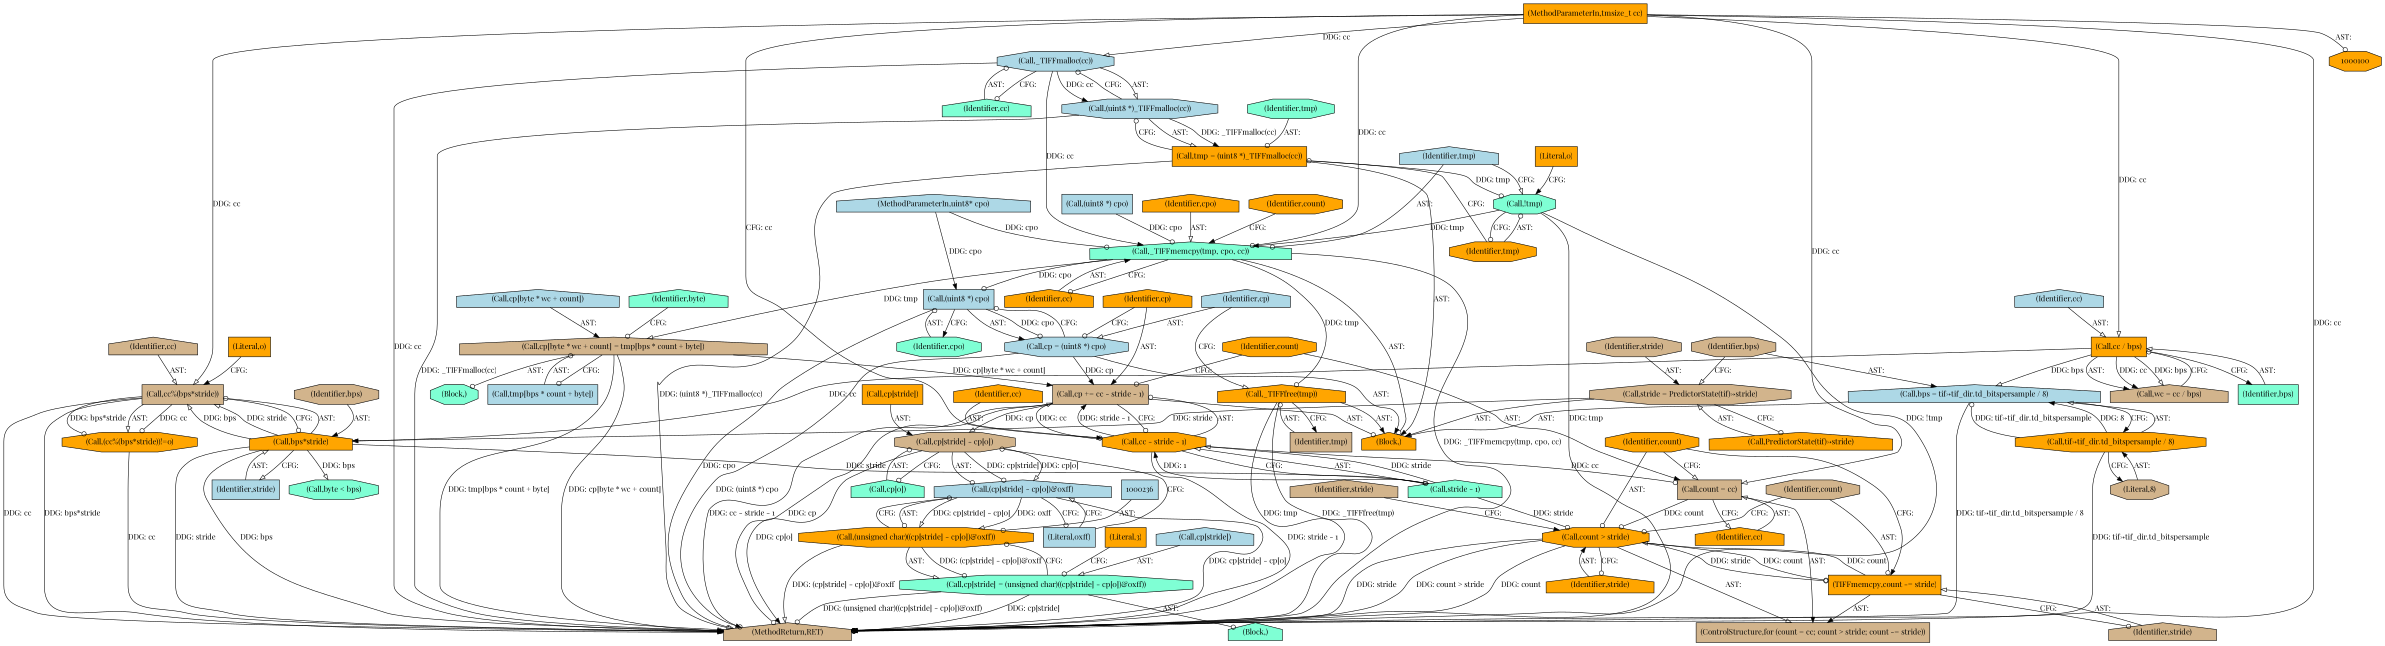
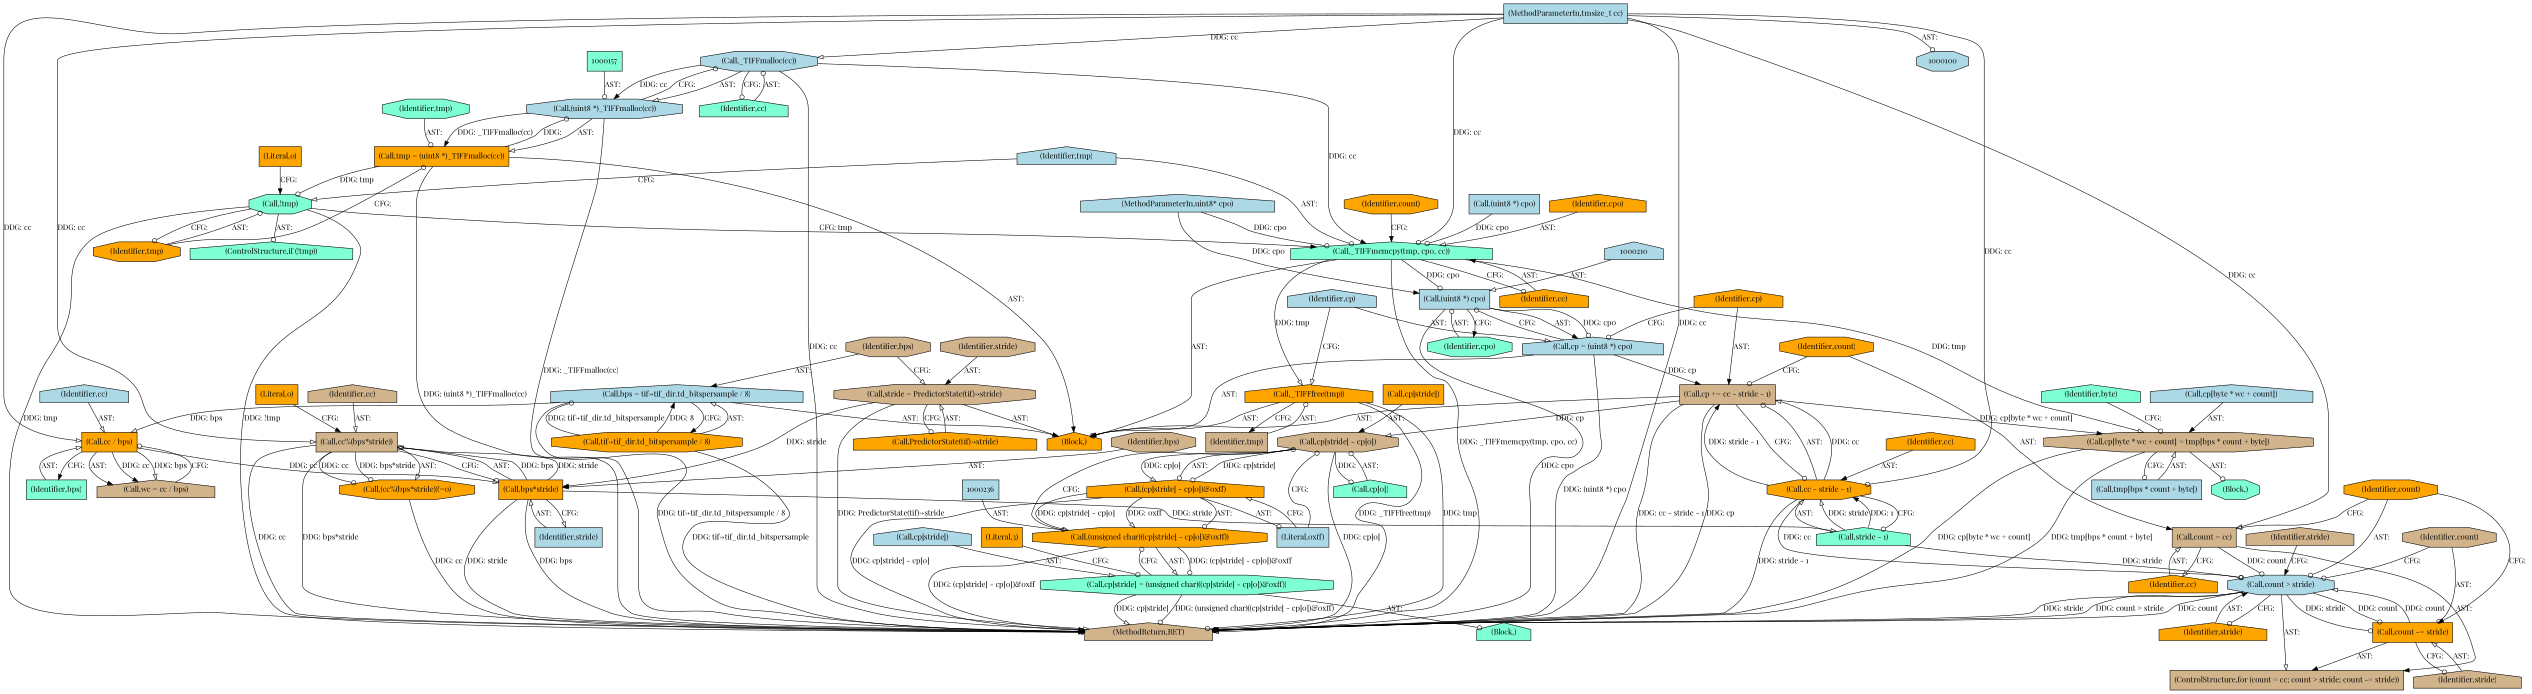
(1585, 14) -> (1566, 14)
none -> (605, 61)
(2355, 61) -> (1943, 61)
(1148, 133) -> (554, 133)
(759, 228) -> (1998, 252)
(1447, 228) -> (836, 228)
none -> (271, 252)
none -> (1634, 252)
(1312, 305) -> (1276, 309)
(613, 347) -> (2178, 442)
(1067, 347) -> (1593, 347)
(553, 367) -> (2167, 469)
(890, 368) -> (1936, 417)
(2046, 368) -> (347, 406)
(301, 442) -> (531, 490)
(1440, 461) -> (1982, 566)
(933, 466) -> (1348, 466)
(334, 490) -> none
(1023, 490) -> (1175, 490)
(2140, 490) -> none
(900, 504) -> (1131, 455)
(1072, 514) -> (1265, 514)
(1071, 524) -> (1016, 524)
(1596, 537) -> (2281, 585)
(1885, 585) -> (2413, 633)
none -> (854, 598)
